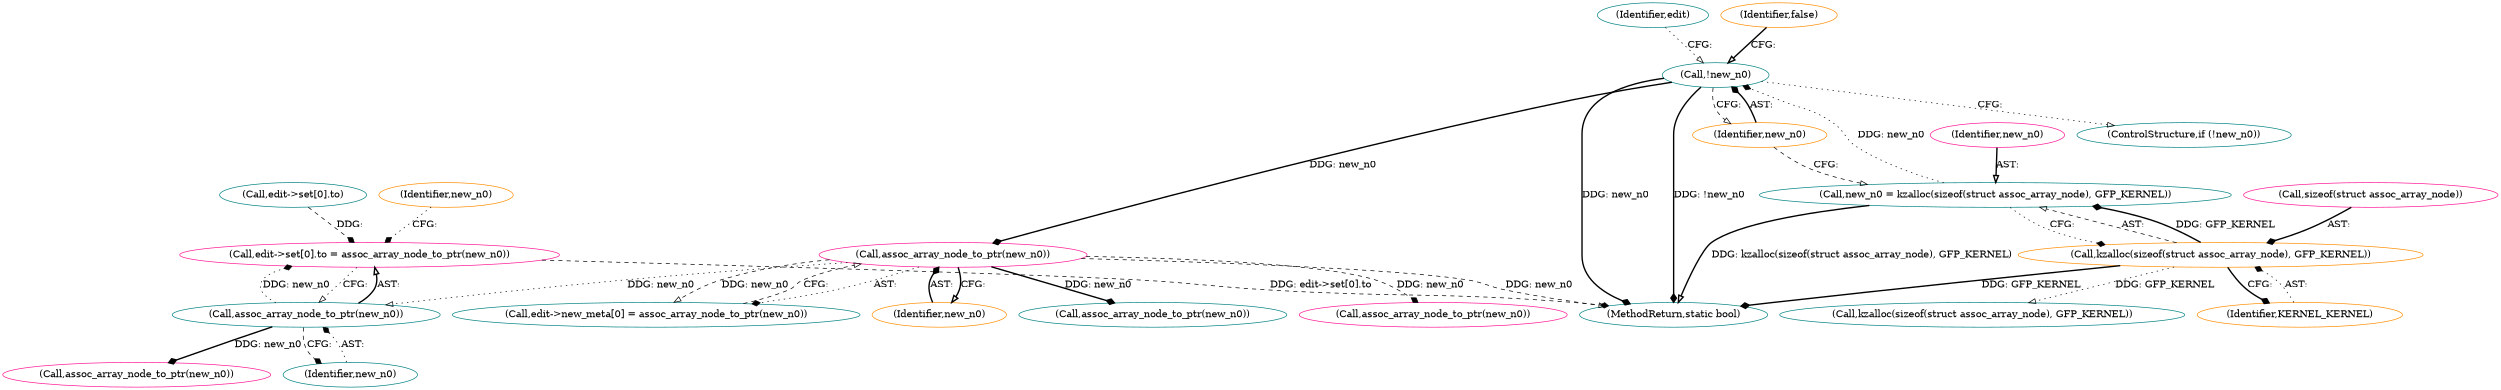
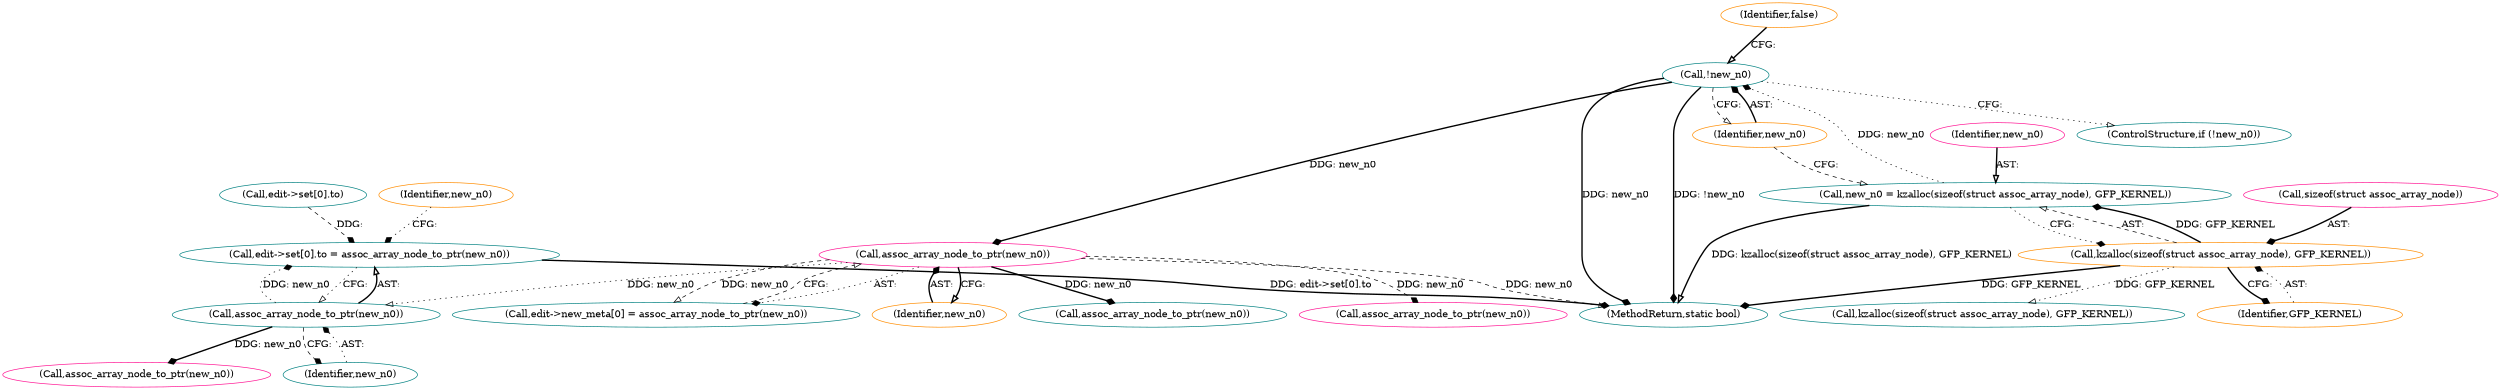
(1653, 15) -> none
(370, 255) -> (370, 255)
(1071, 277) -> (1071, 277)
(2300, 315) -> (2300, 315)
